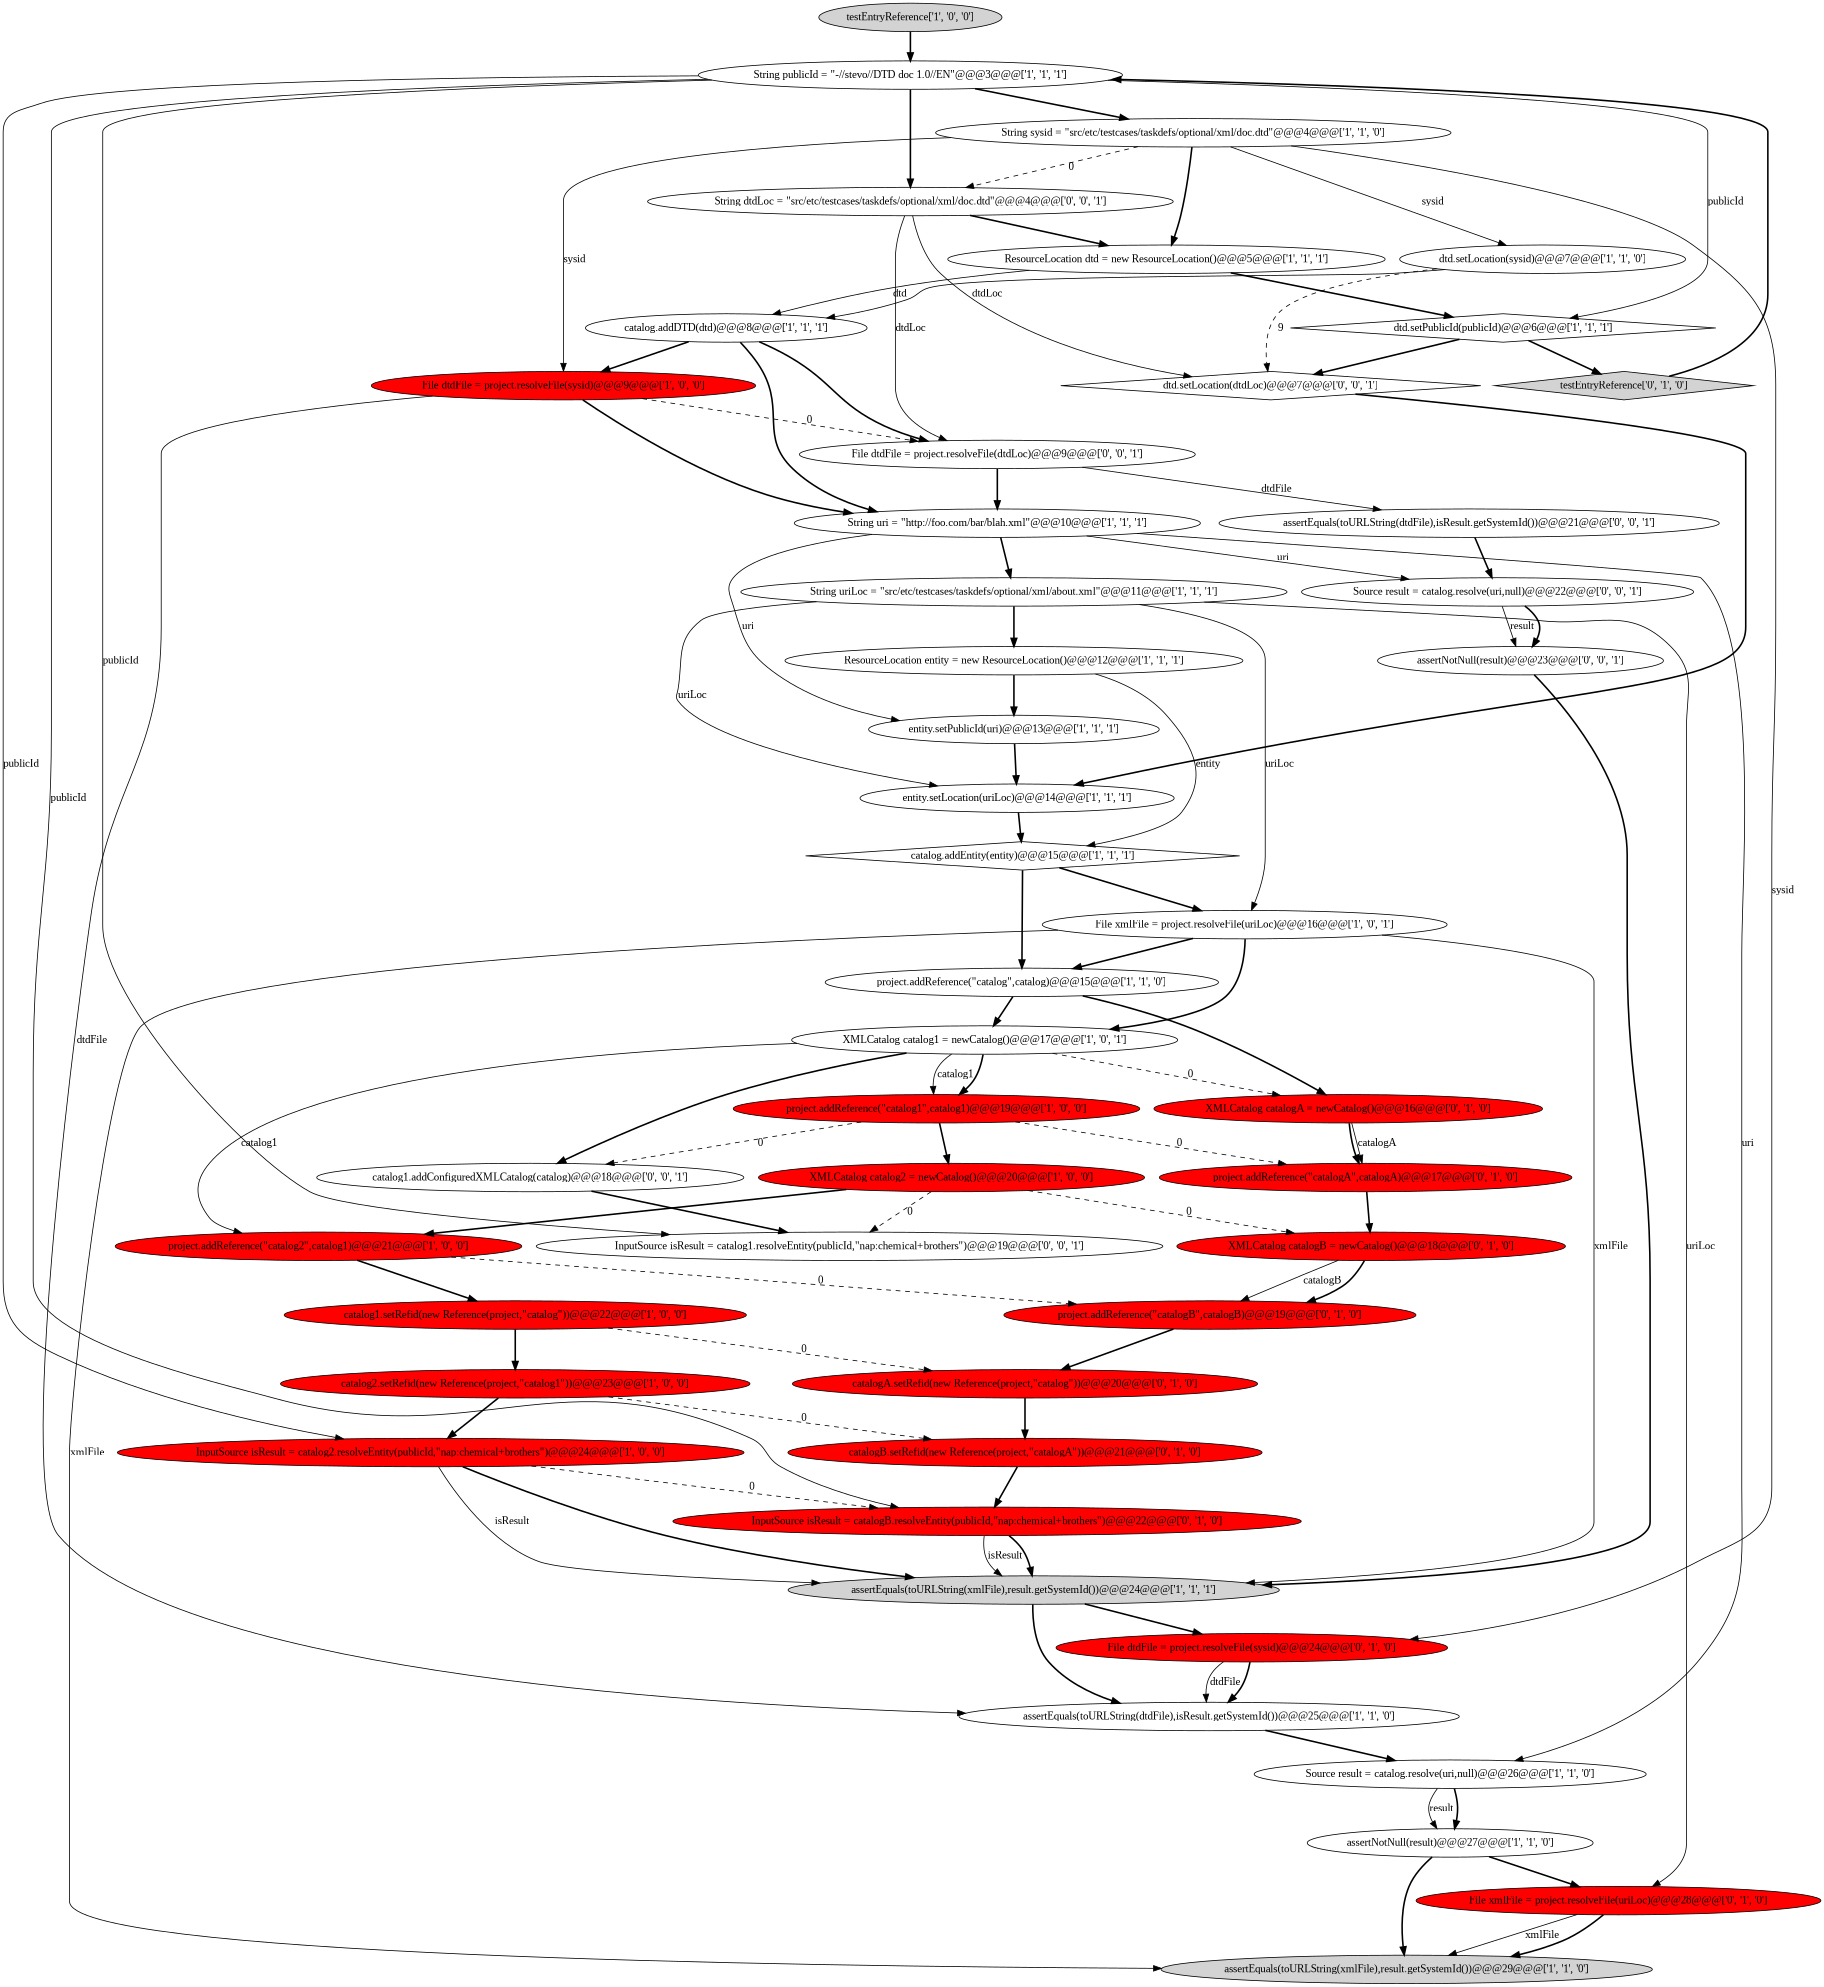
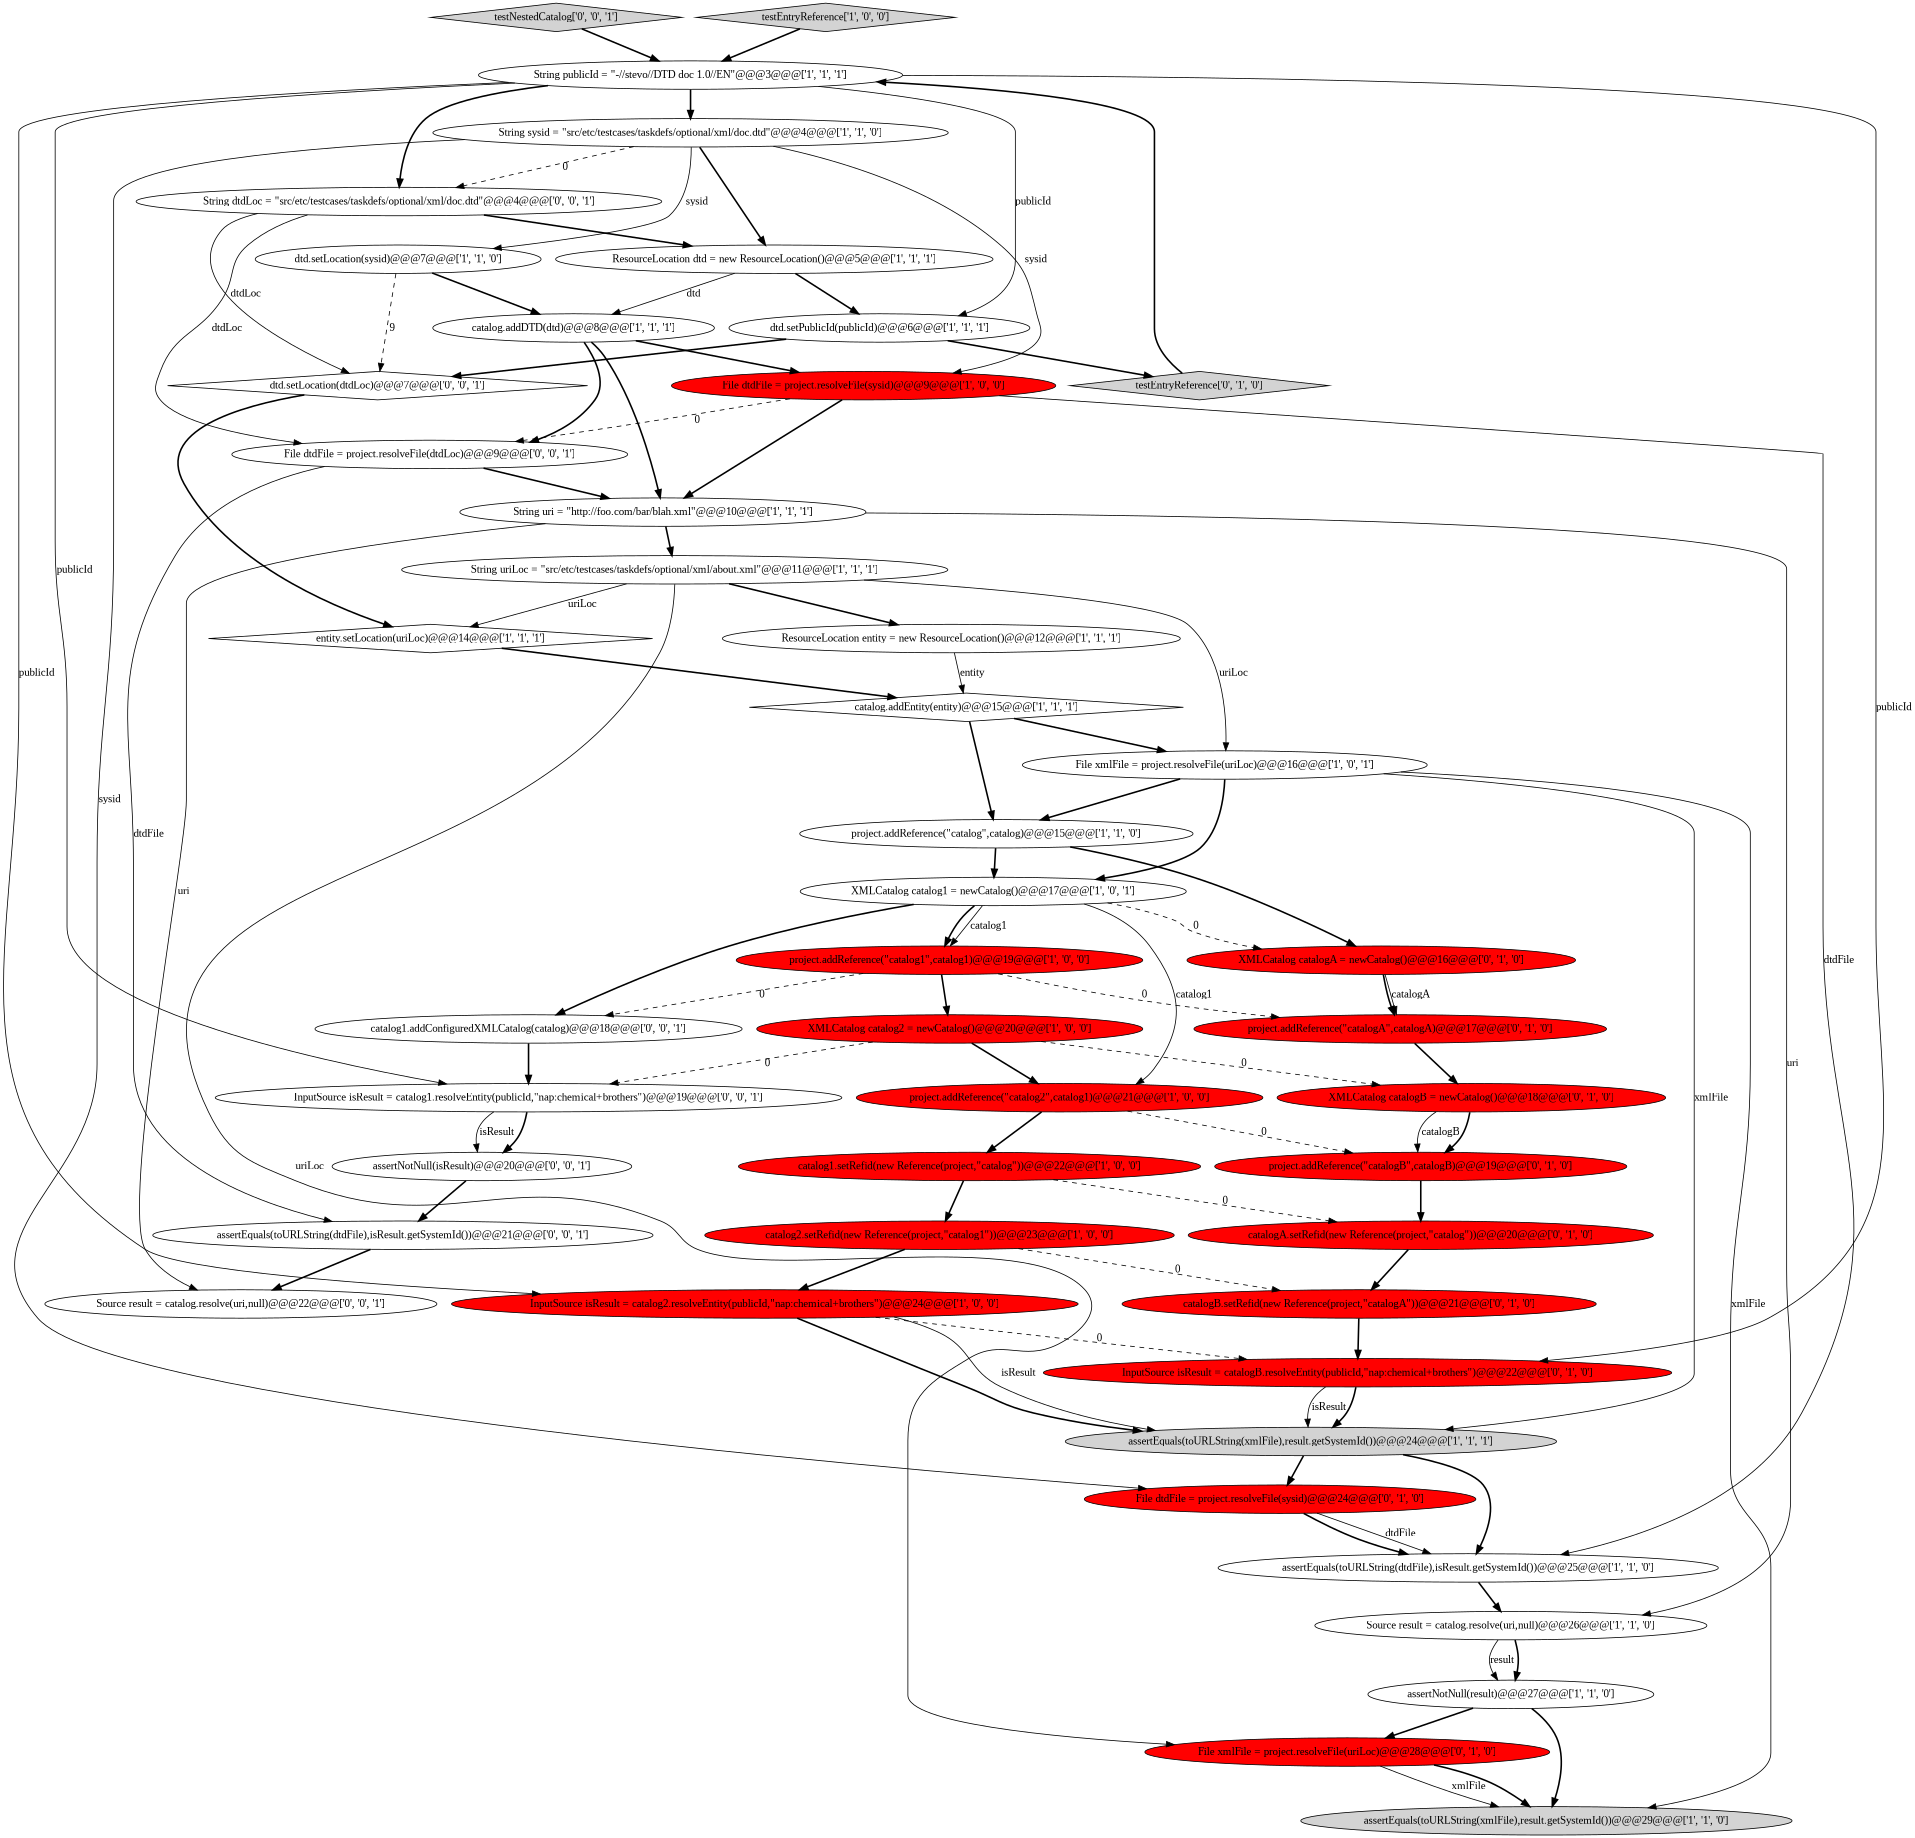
none -> (556, 17)
(910, 17) -> (826, 17)
(1137, 277) -> (482, 292)
(1503, 328) -> (879, 328)
(1520, 661) -> none
(1014, 729) -> none
(1017, 798) -> (431, 639)
none -> (482, 1166)
